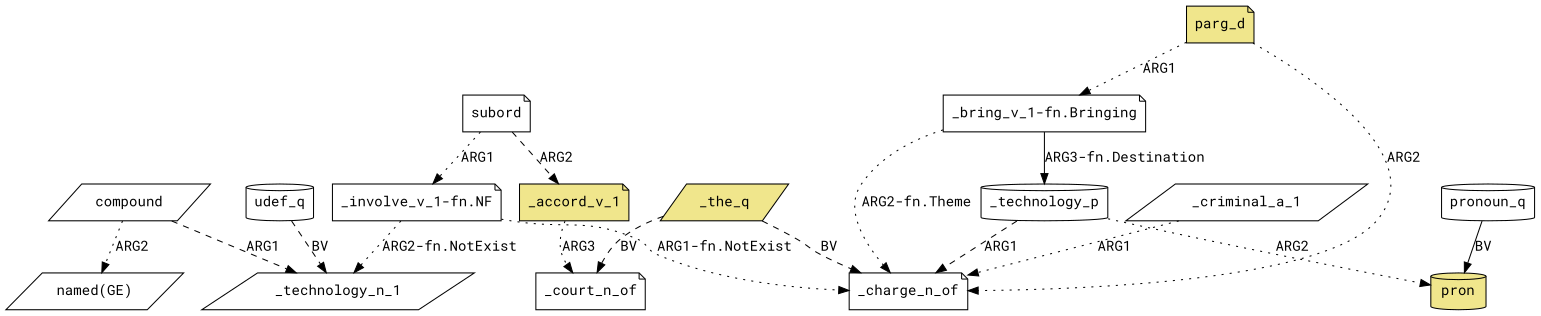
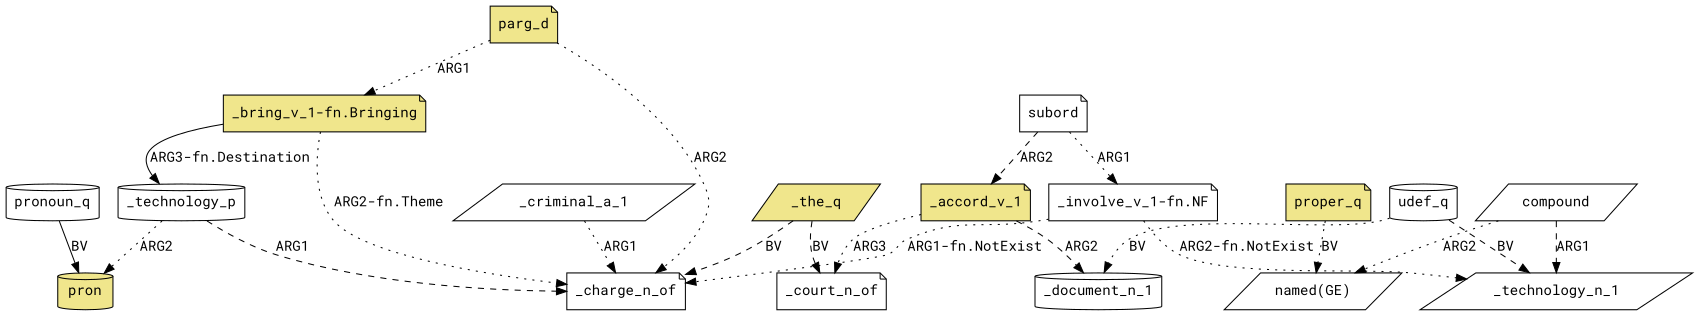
(1044, 113) -> (325, 113)
none -> (1328, 202)
none -> (1098, 291)
